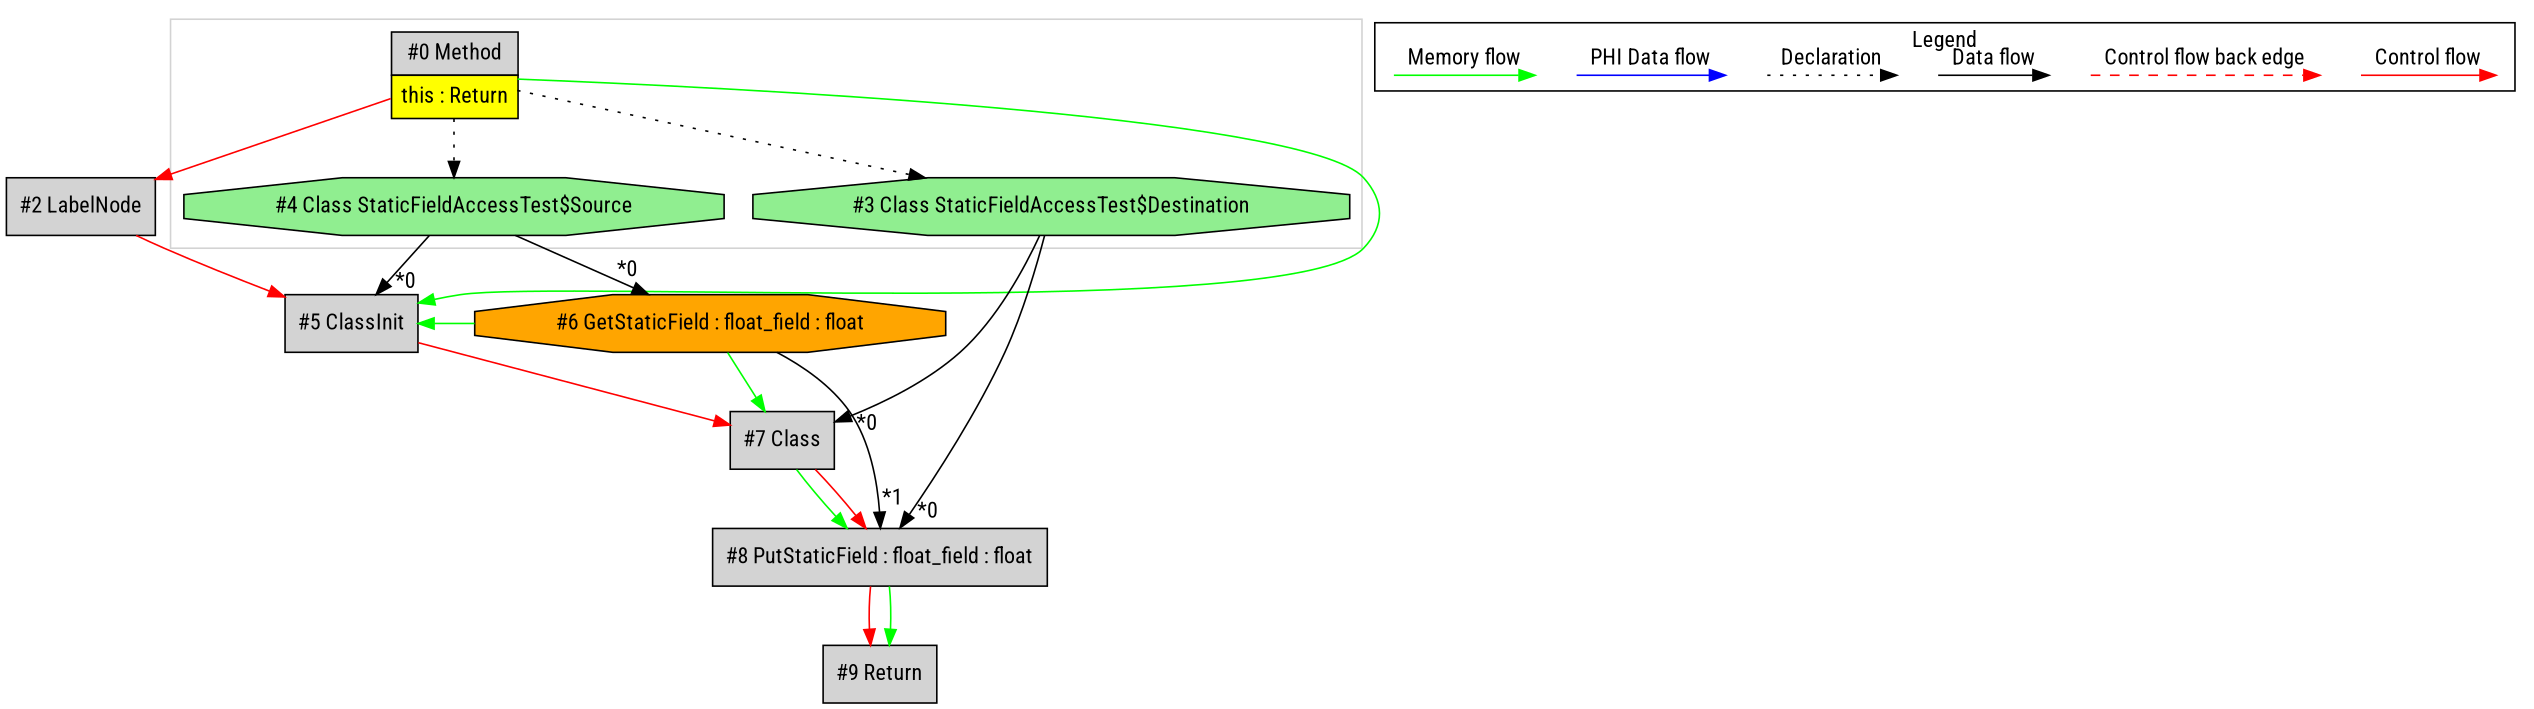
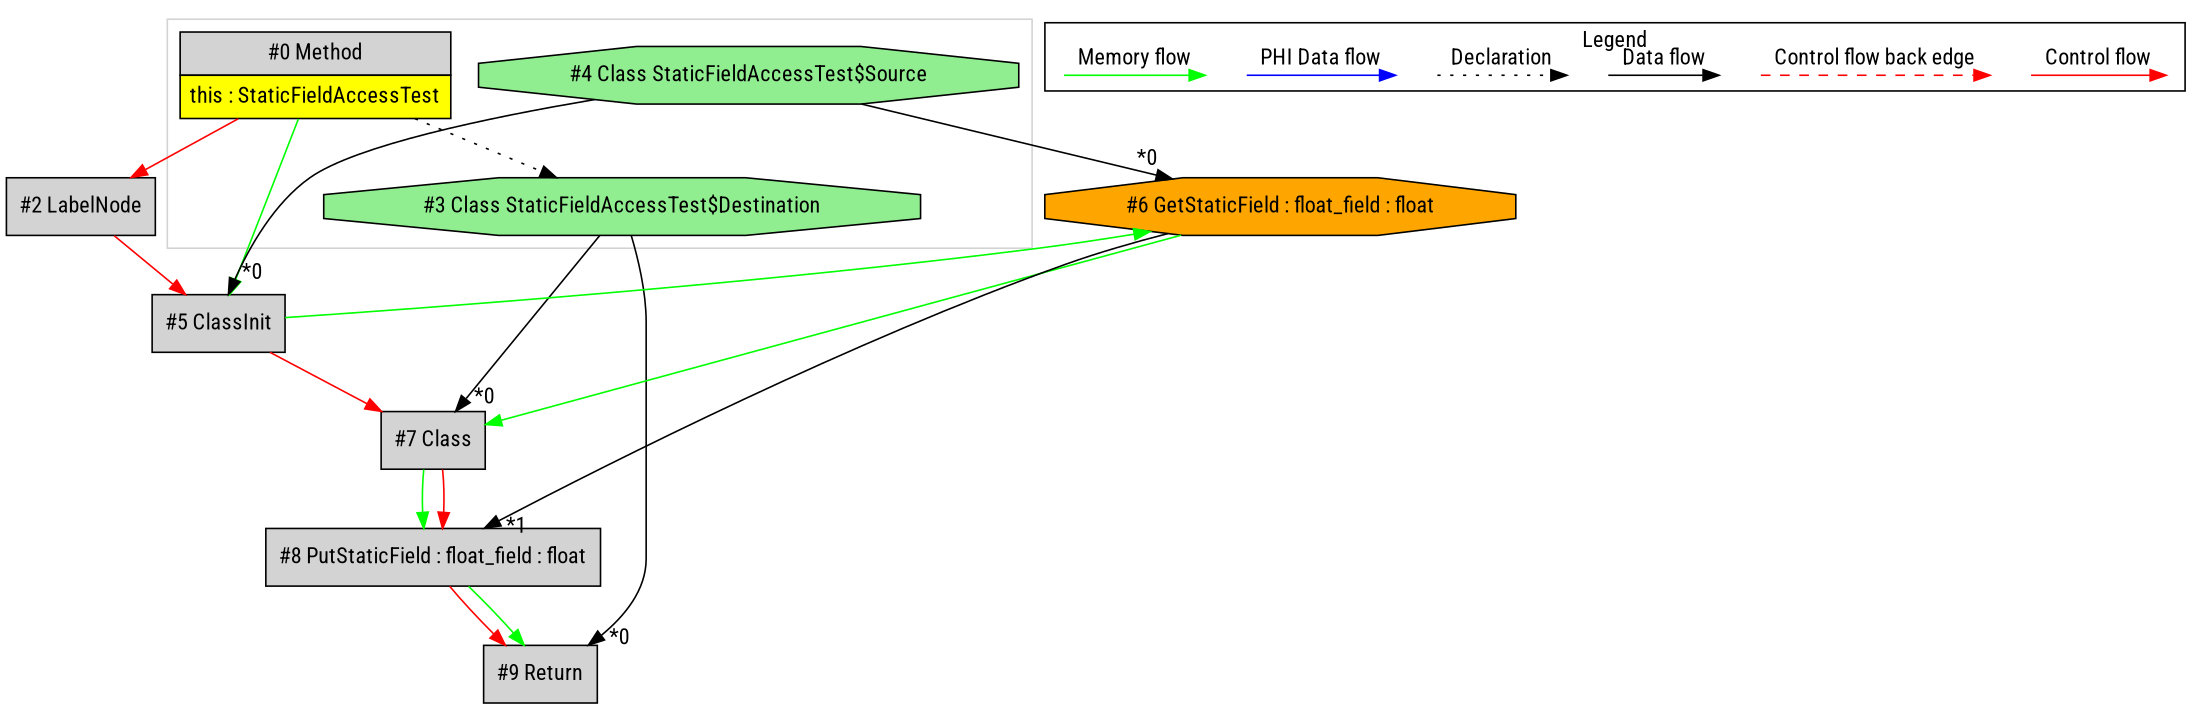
(455, 96) -> (315, 96)
(454, 140) -> none
(454, 323) -> (711, 284)
(991, 381) -> (646, 432)
